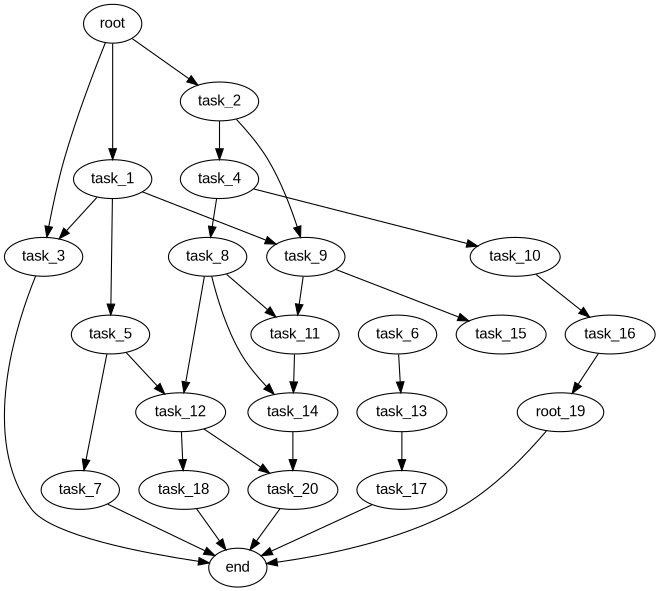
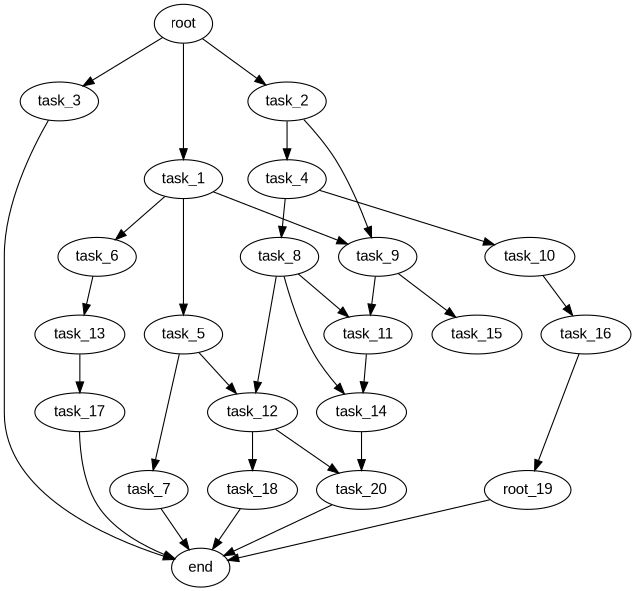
(82, 214) -> (144, 215)
